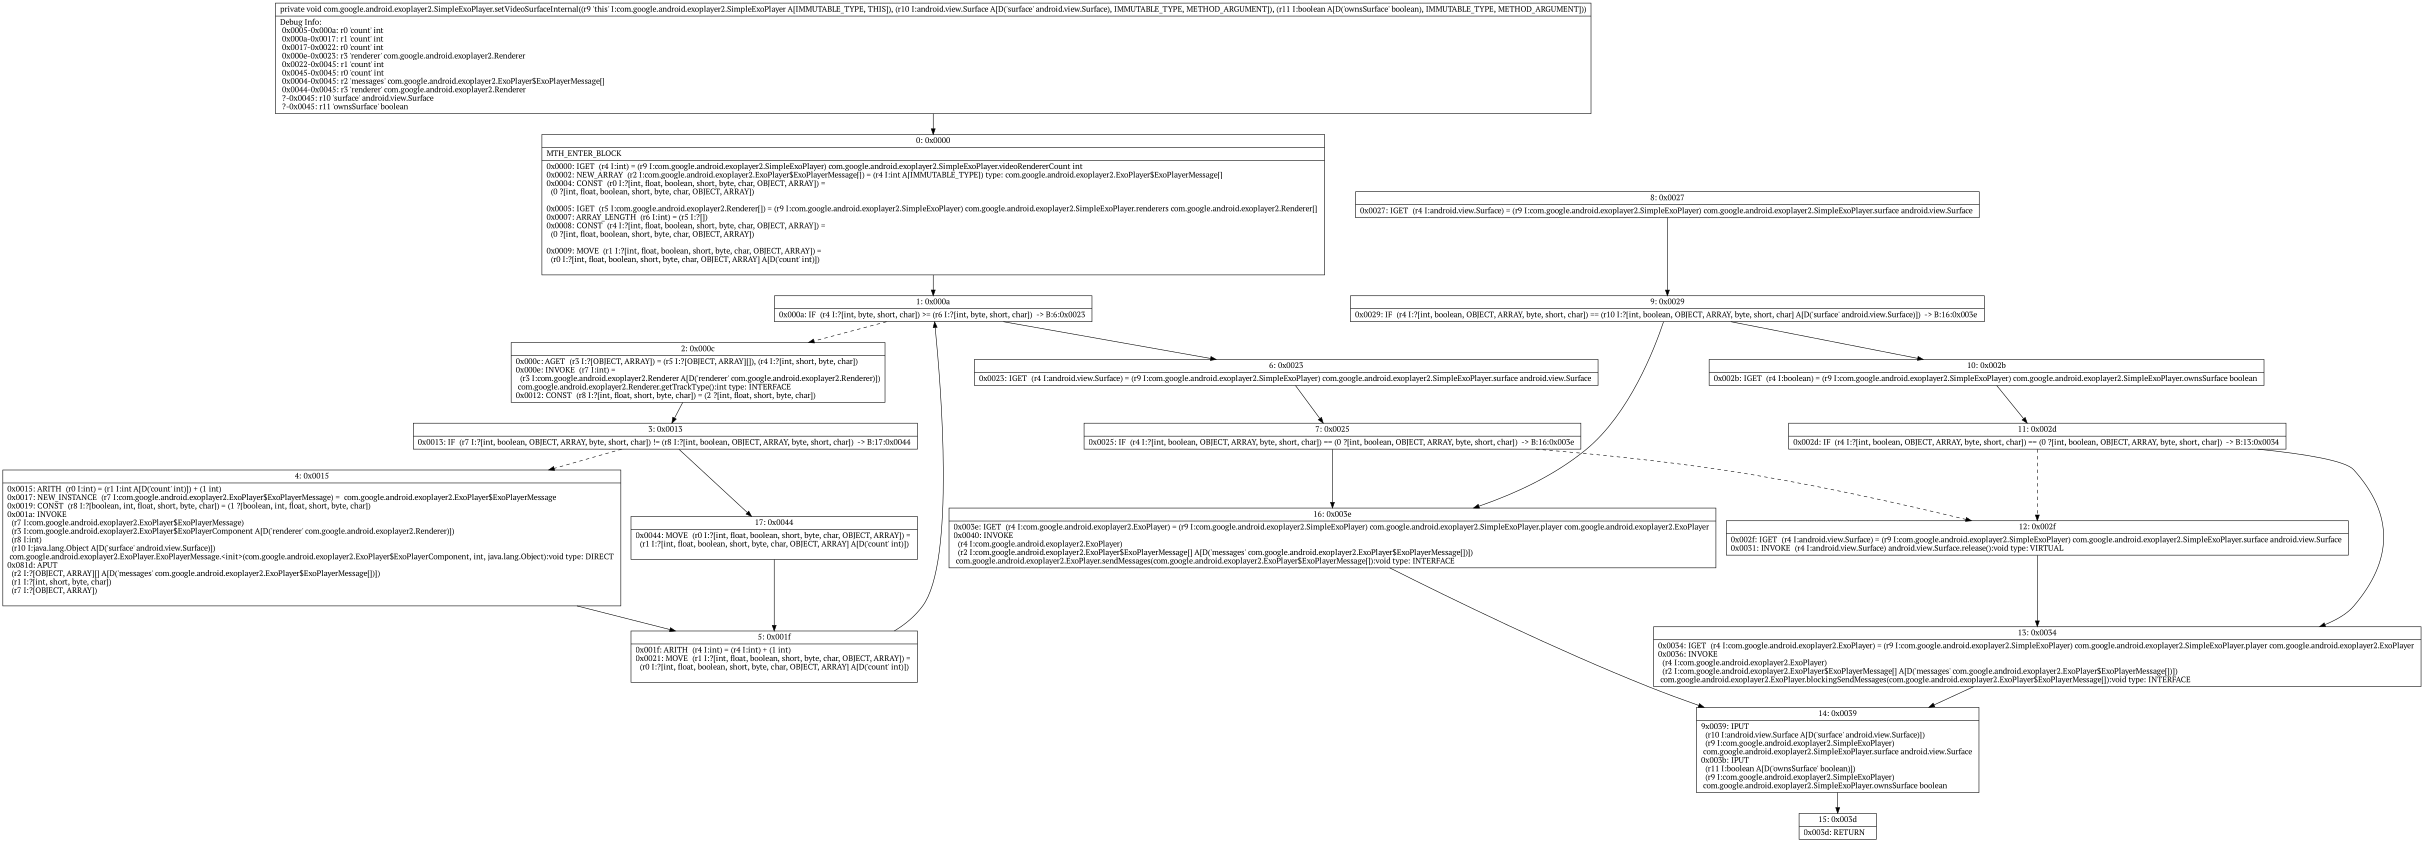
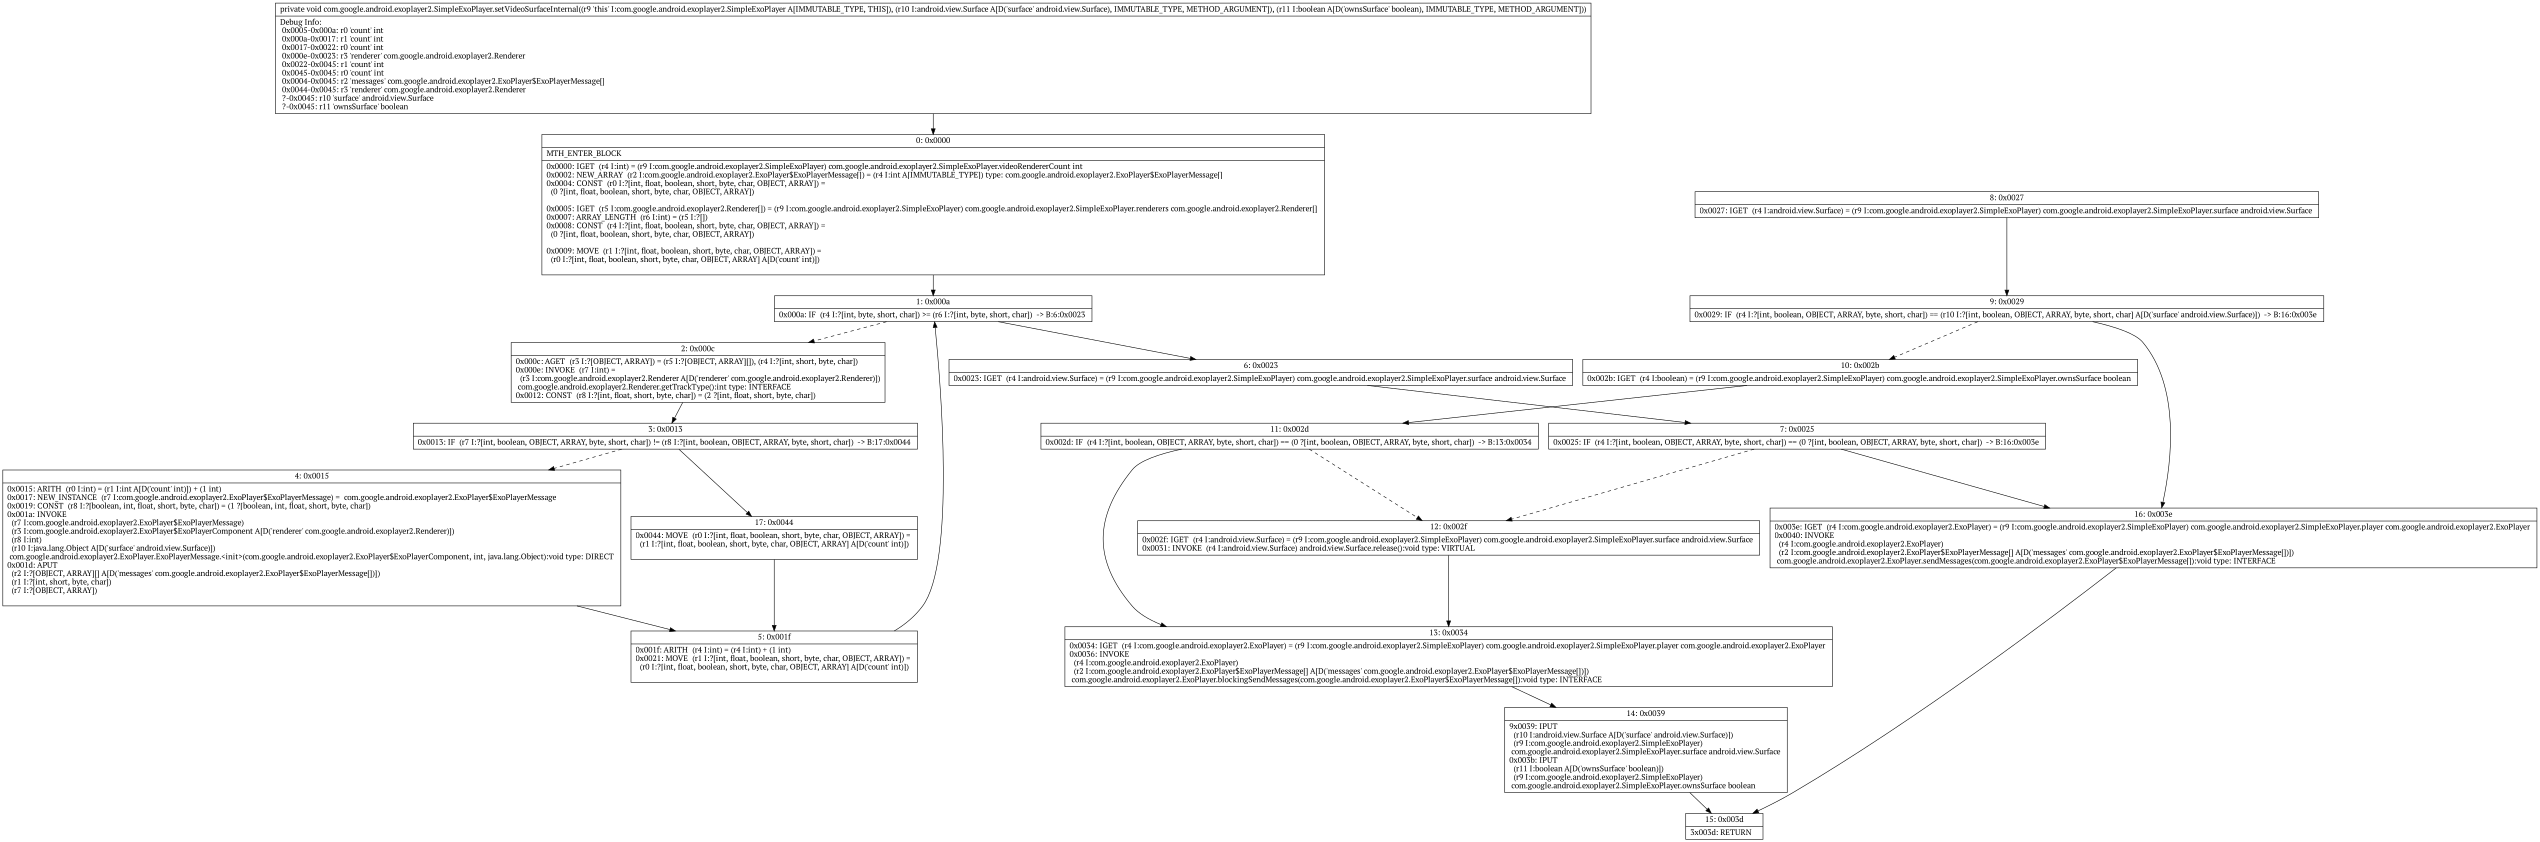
(1824, 340) -> (1936, 339)
(35, 565) -> (35, 565)
(1542, 641) -> (1942, 696)
(1838, 833) -> (1724, 833)
